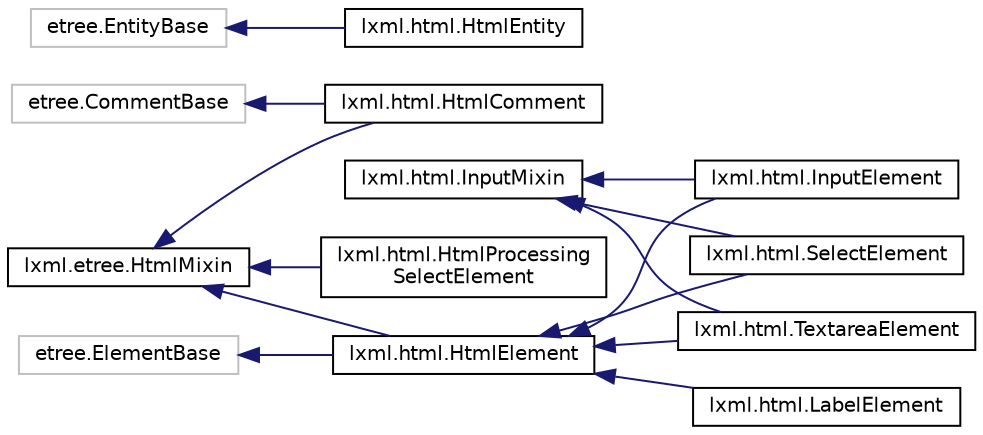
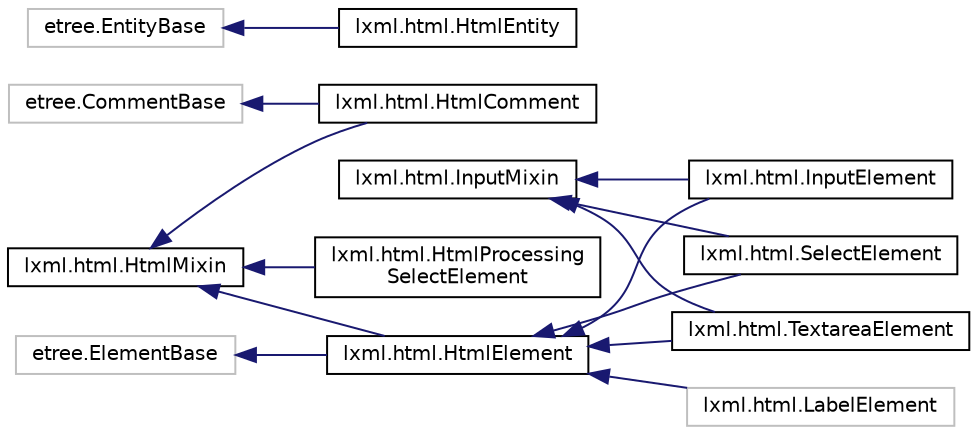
(129, 267) -> (126, 267)
(827, 407) -> (821, 407)
